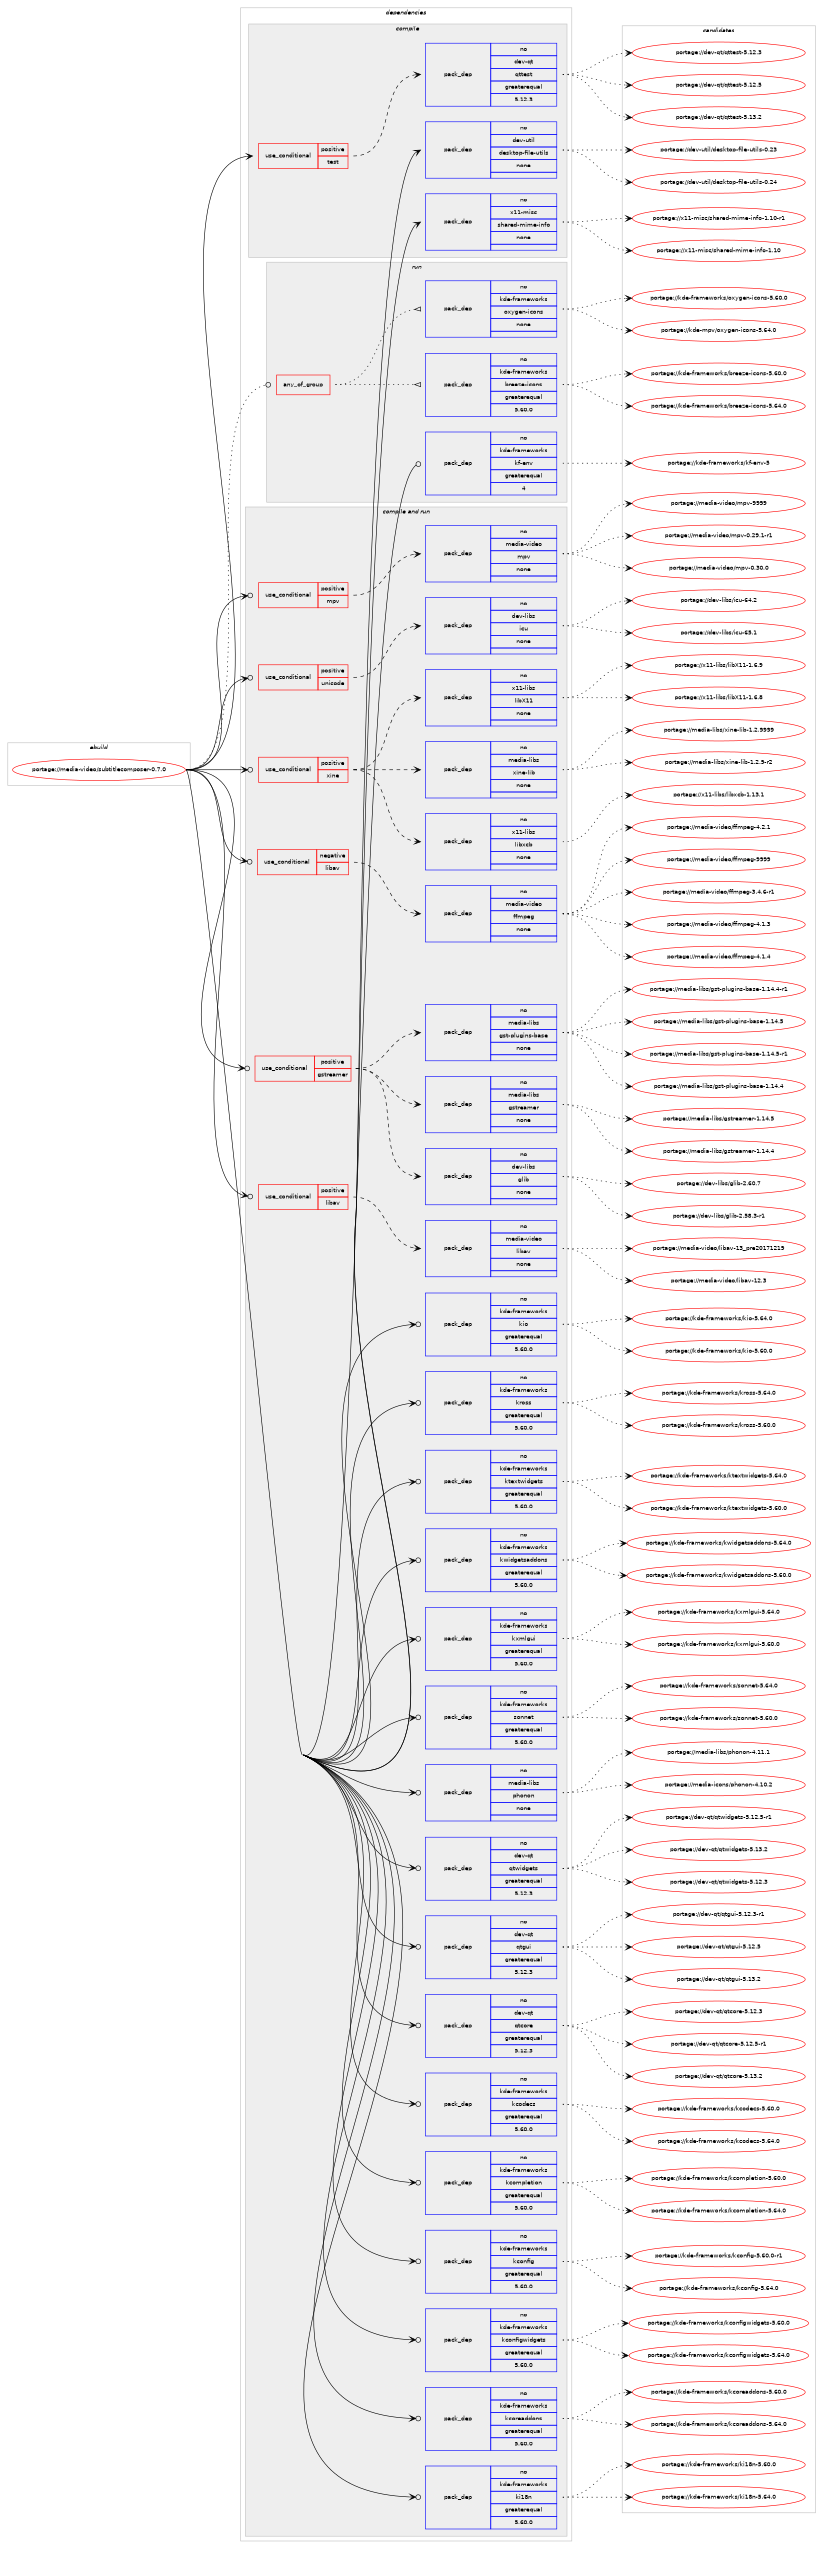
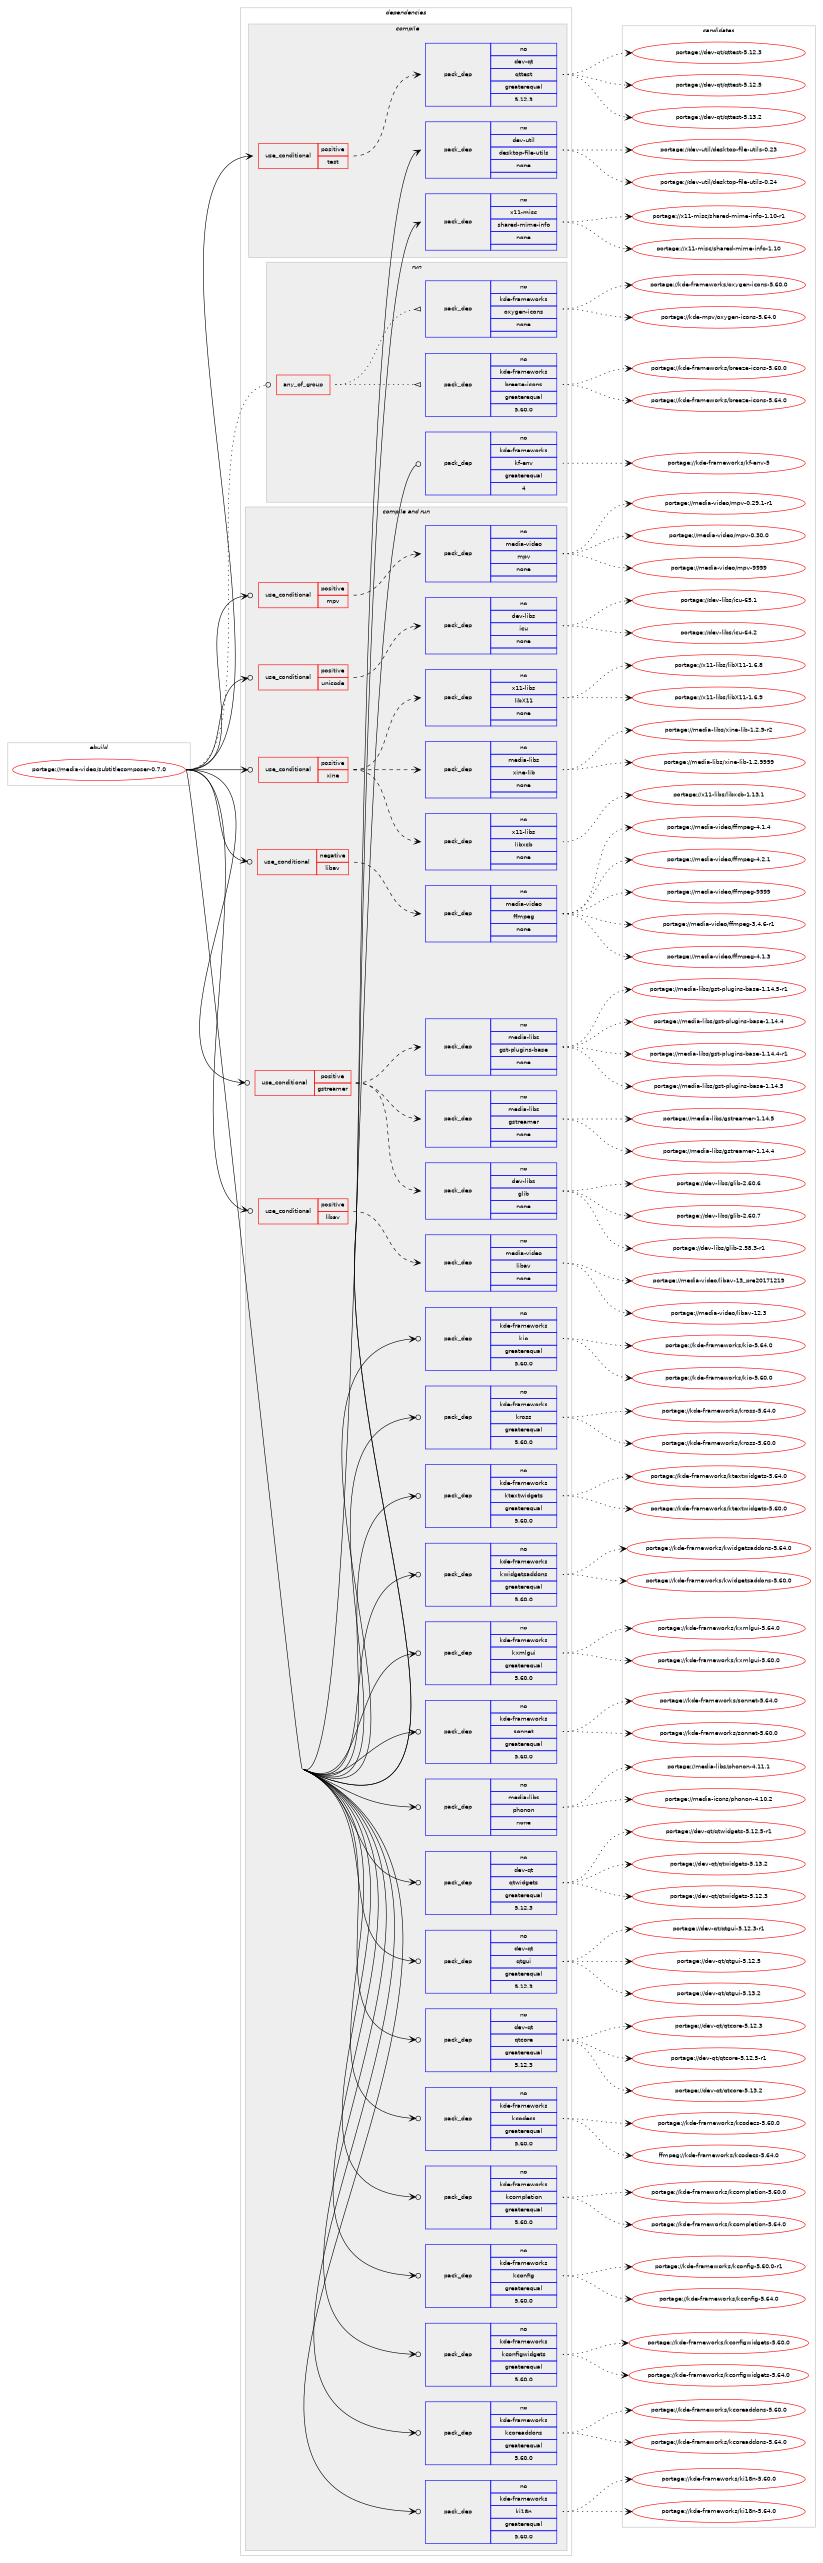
none -> (719, 1184)
(719, 2141) -> (719, 2156)
